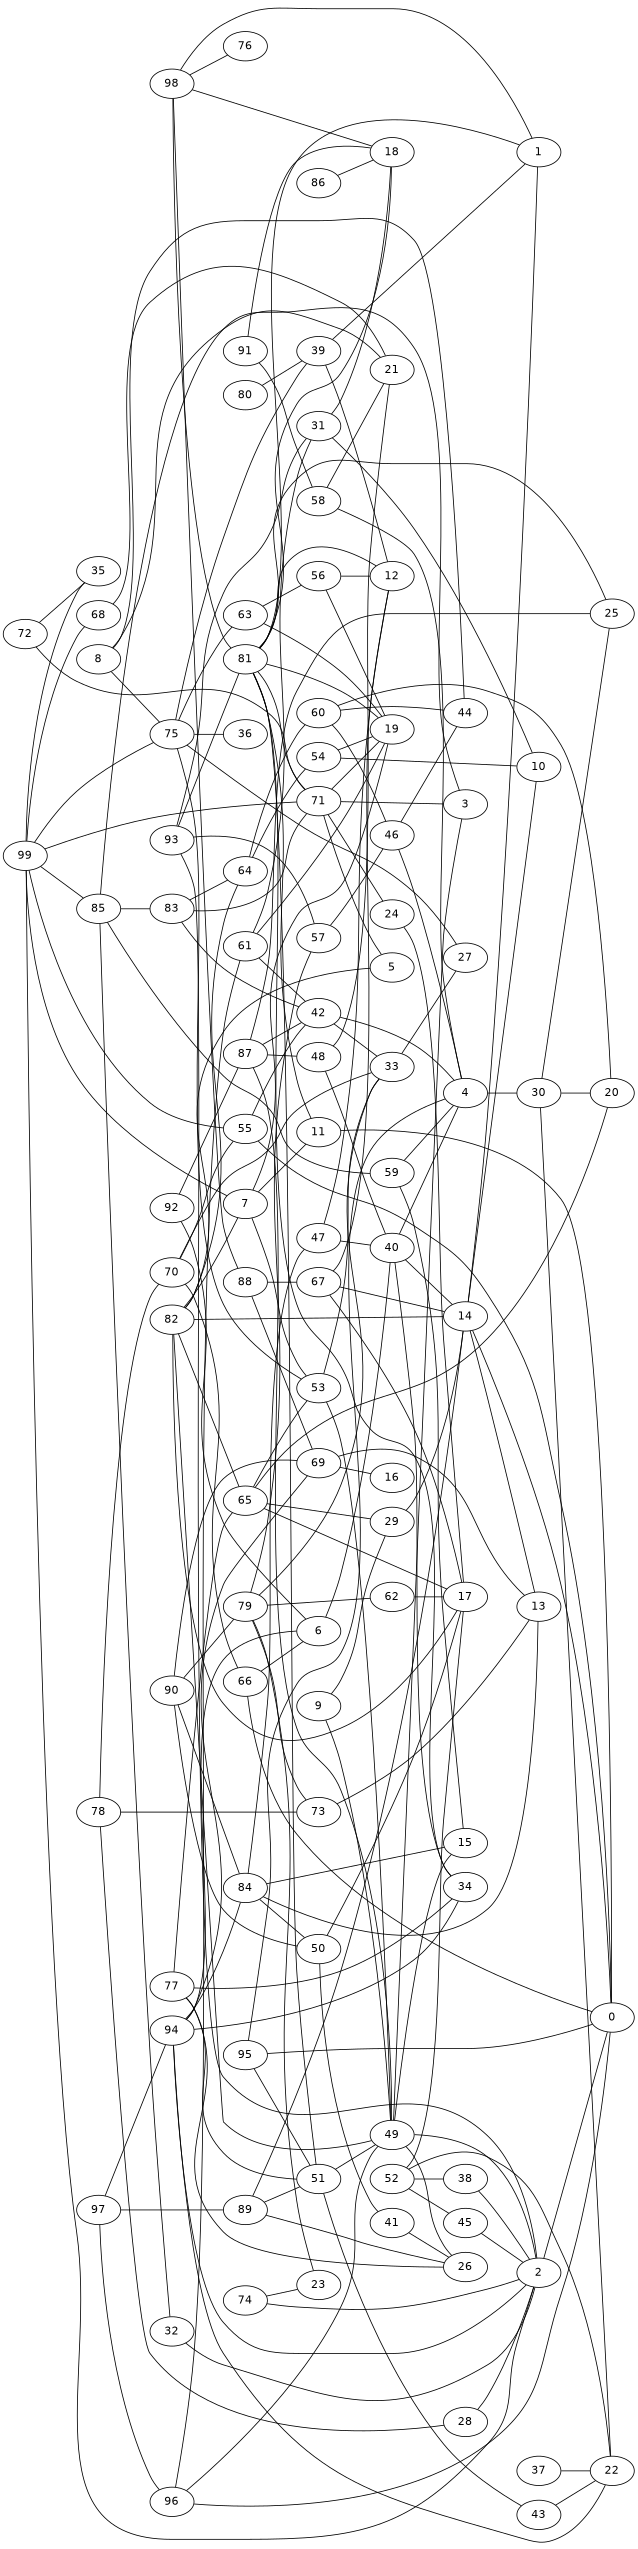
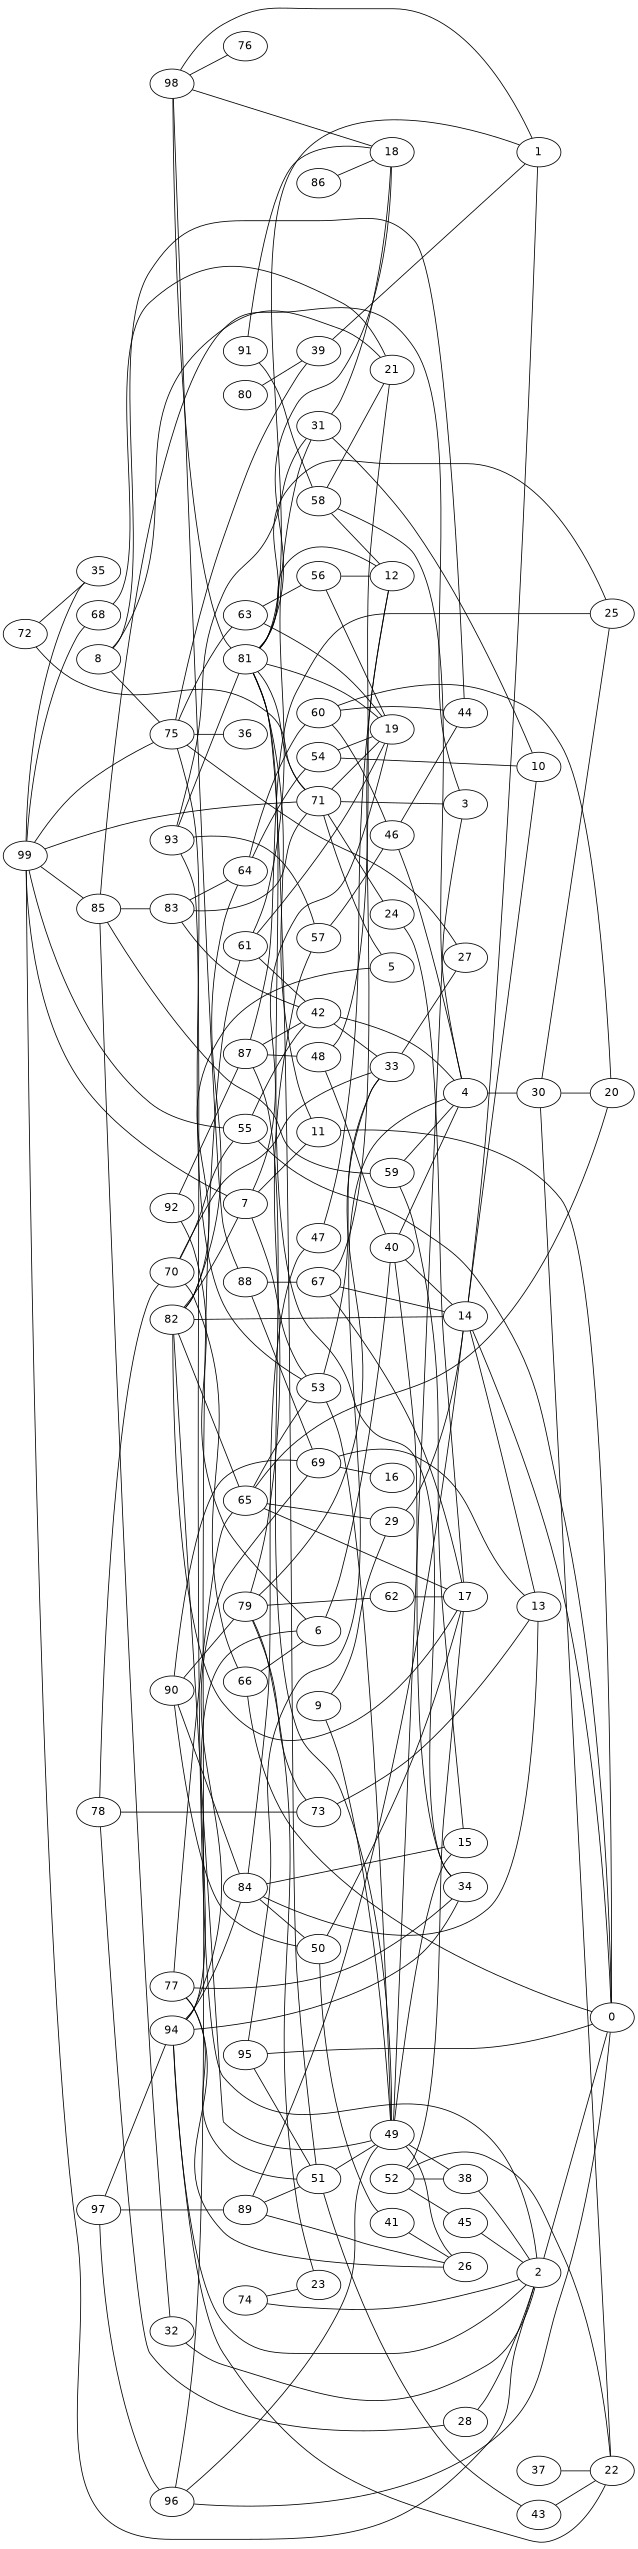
(357, 453) -> (356, 539)
(356, 1243) -> none
(500, 2170) -> (426, 2155)
